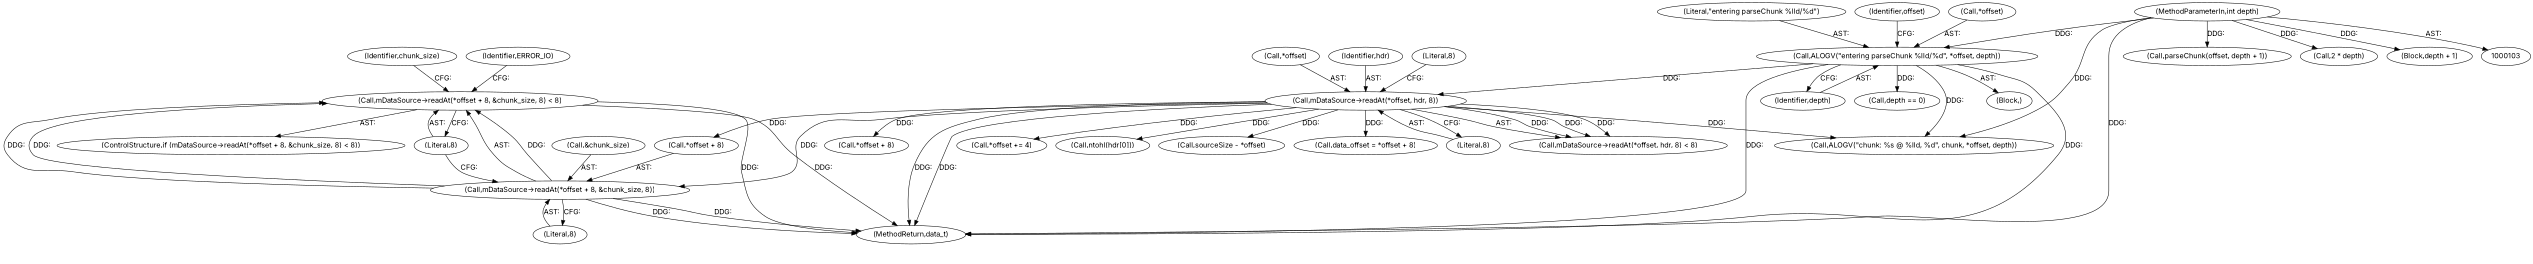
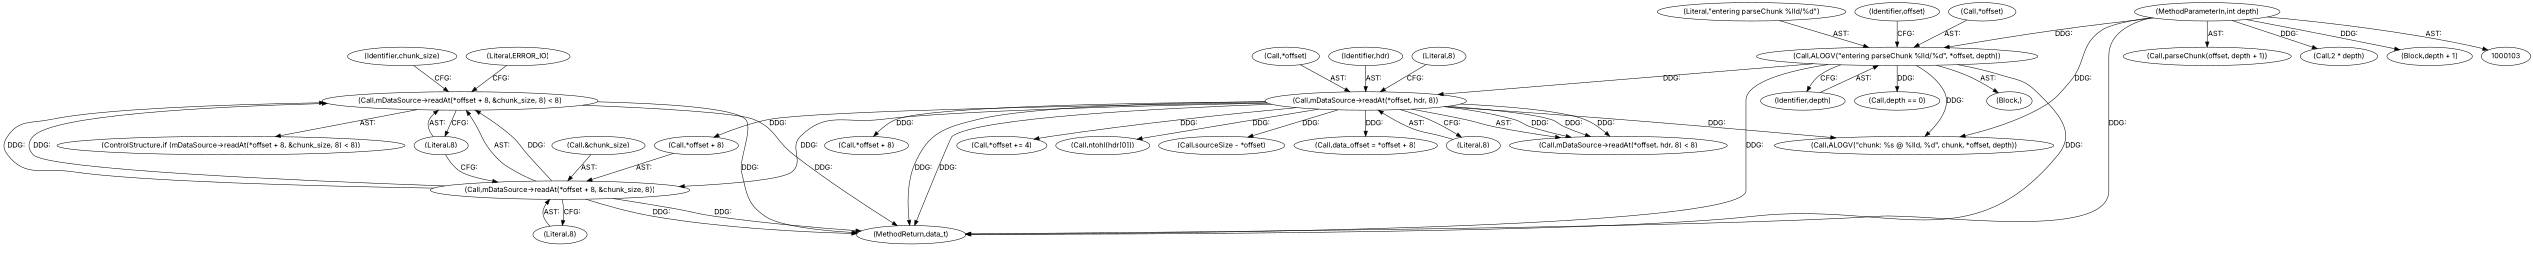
(2217, 34) -> (2217, 34)
(518, 56) -> (518, 56)
